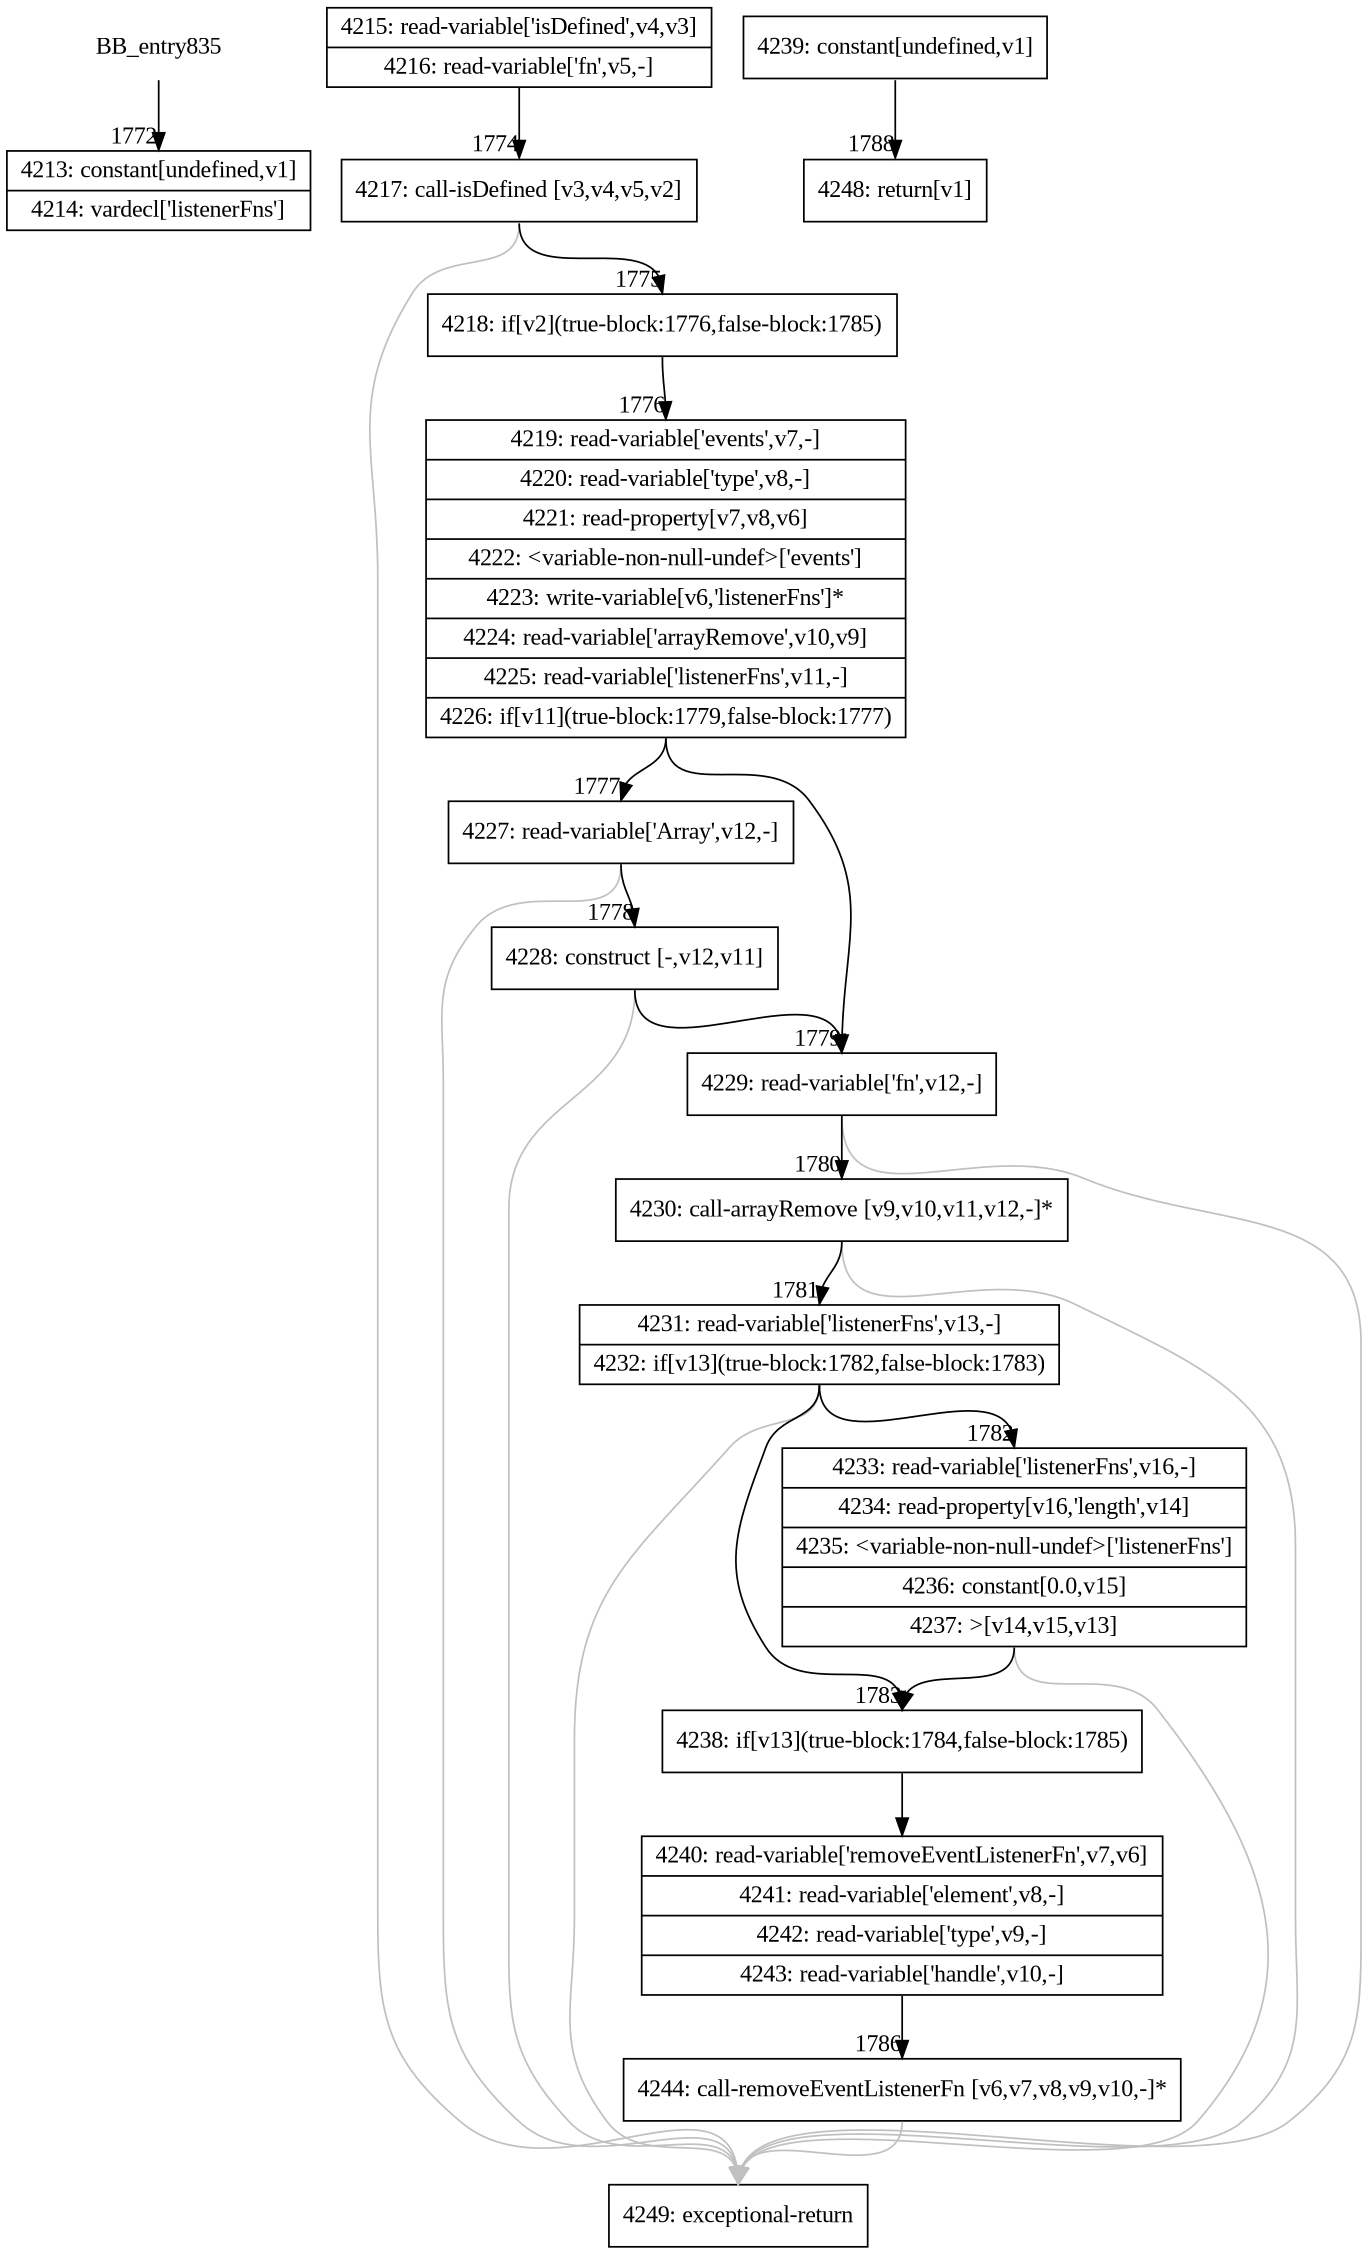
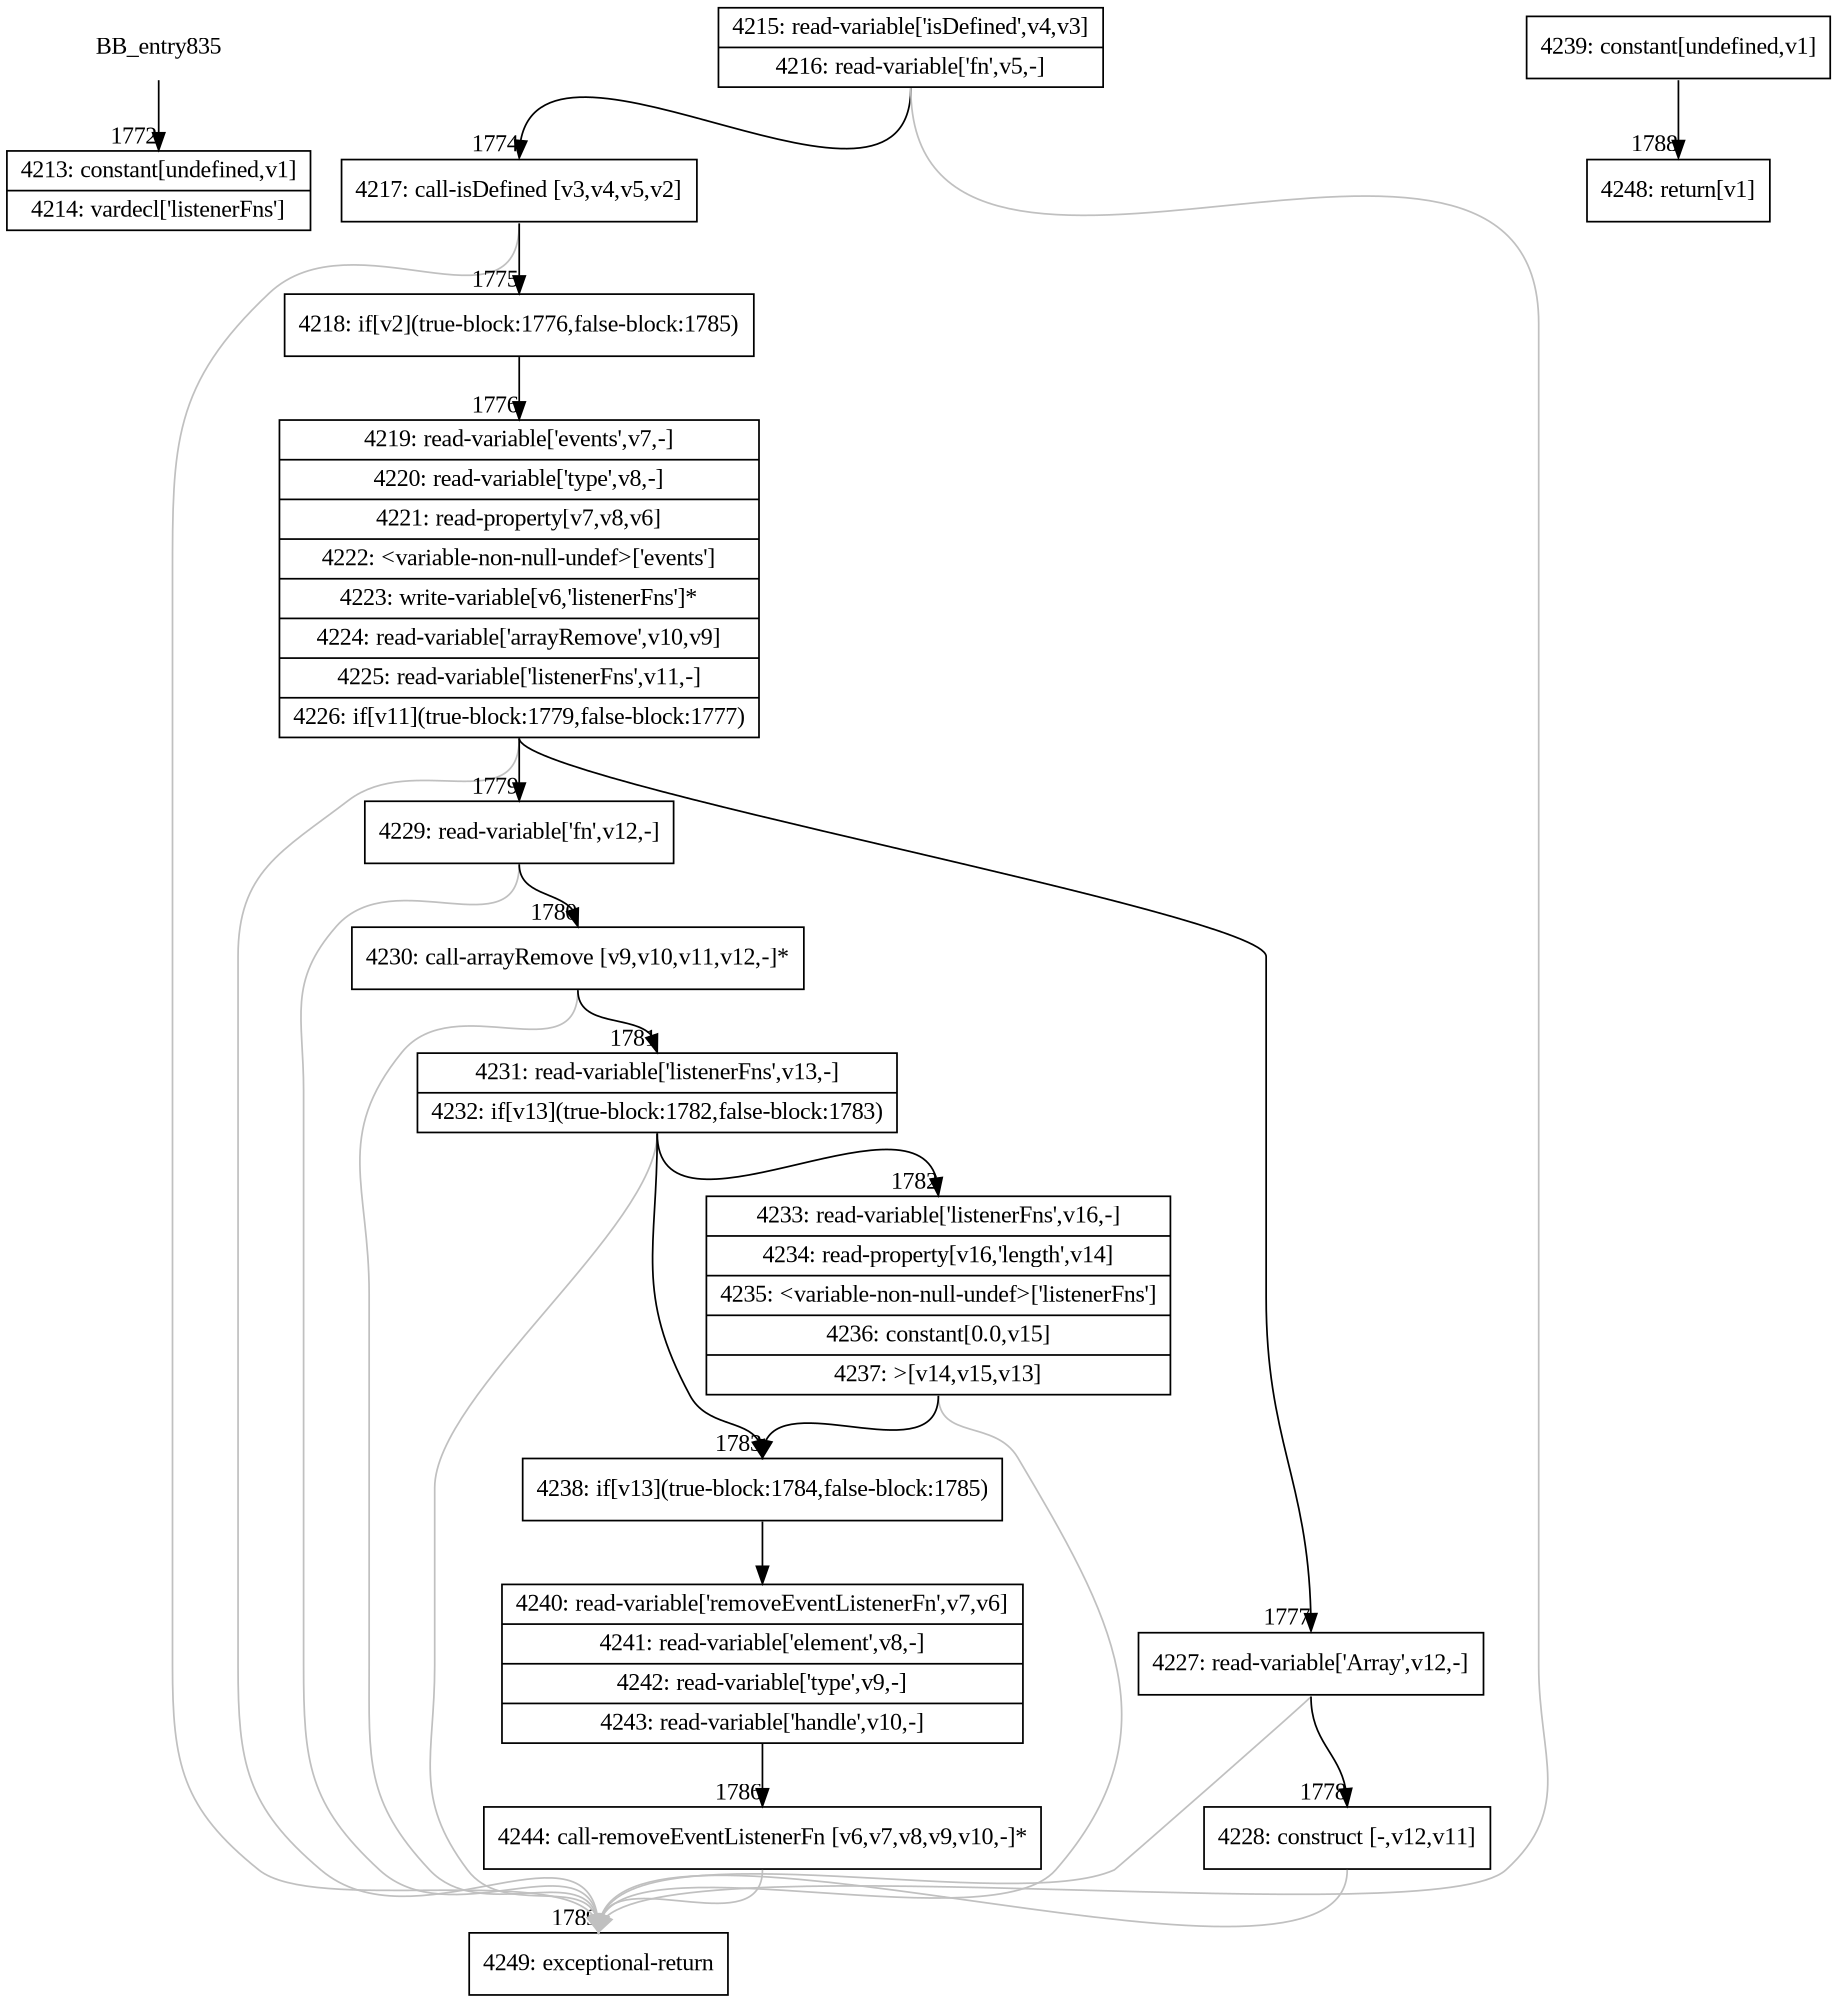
(730, 1023) -> none
none -> (1539, 1172)
none -> (238, 1376)
